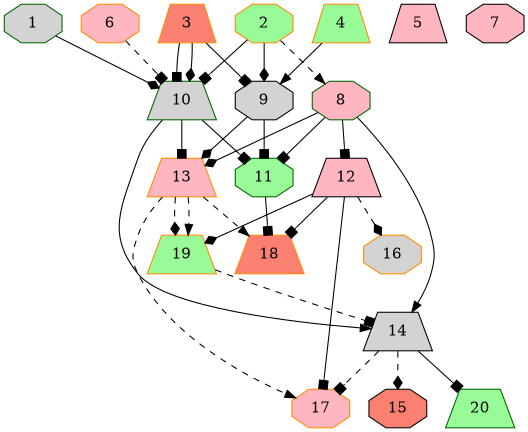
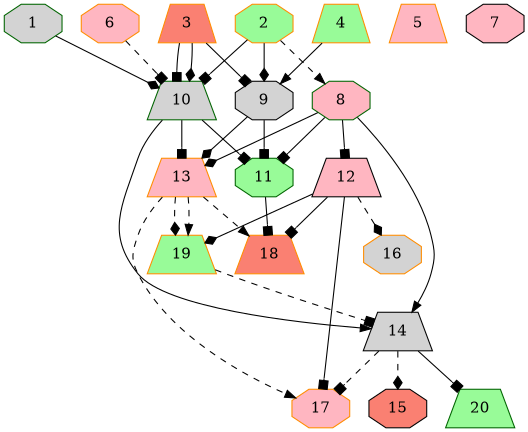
(418, 24) -> (418, 24)
